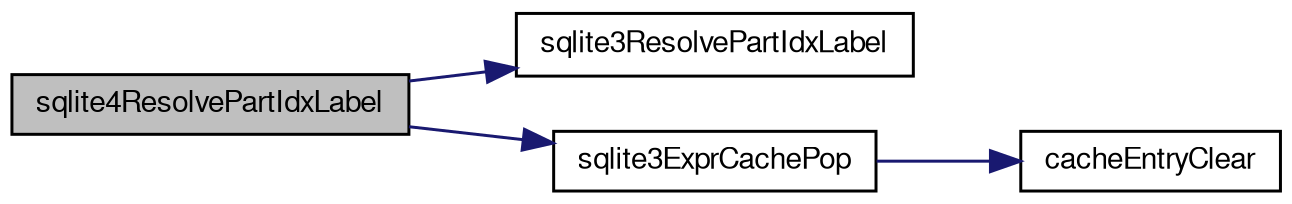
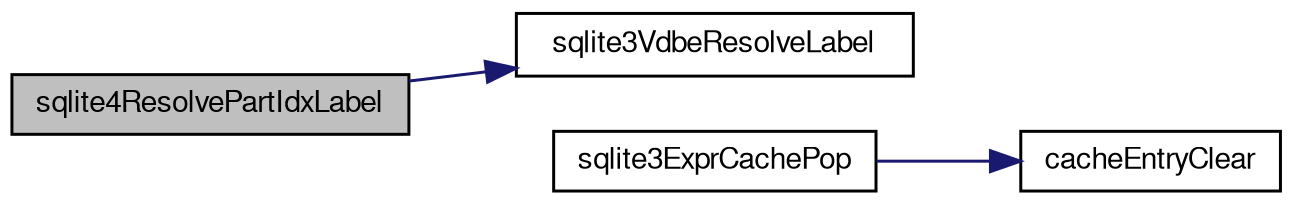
(715, 45) -> (715, 45)
(466, 133) -> none
